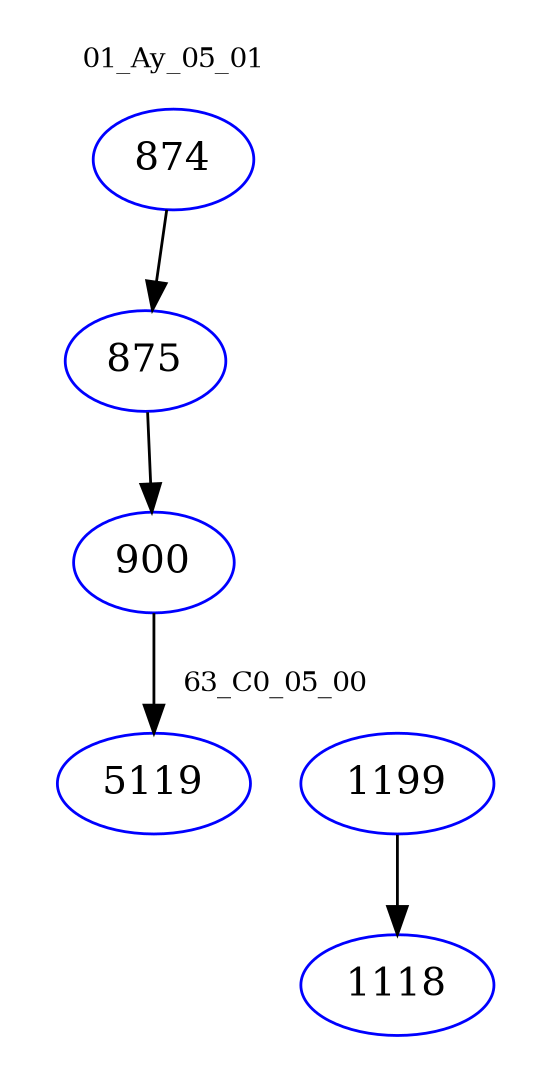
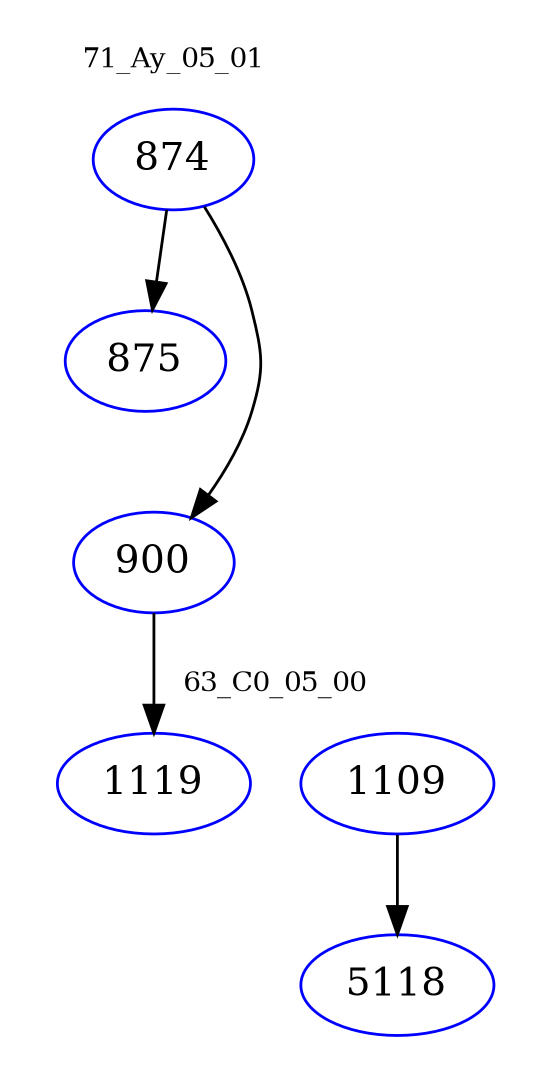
(174, 60) -> (174, 60)
(149, 448) -> (260, 351)
(154, 784) -> (154, 784)
(397, 784) -> (397, 784)
(397, 985) -> (397, 985)
